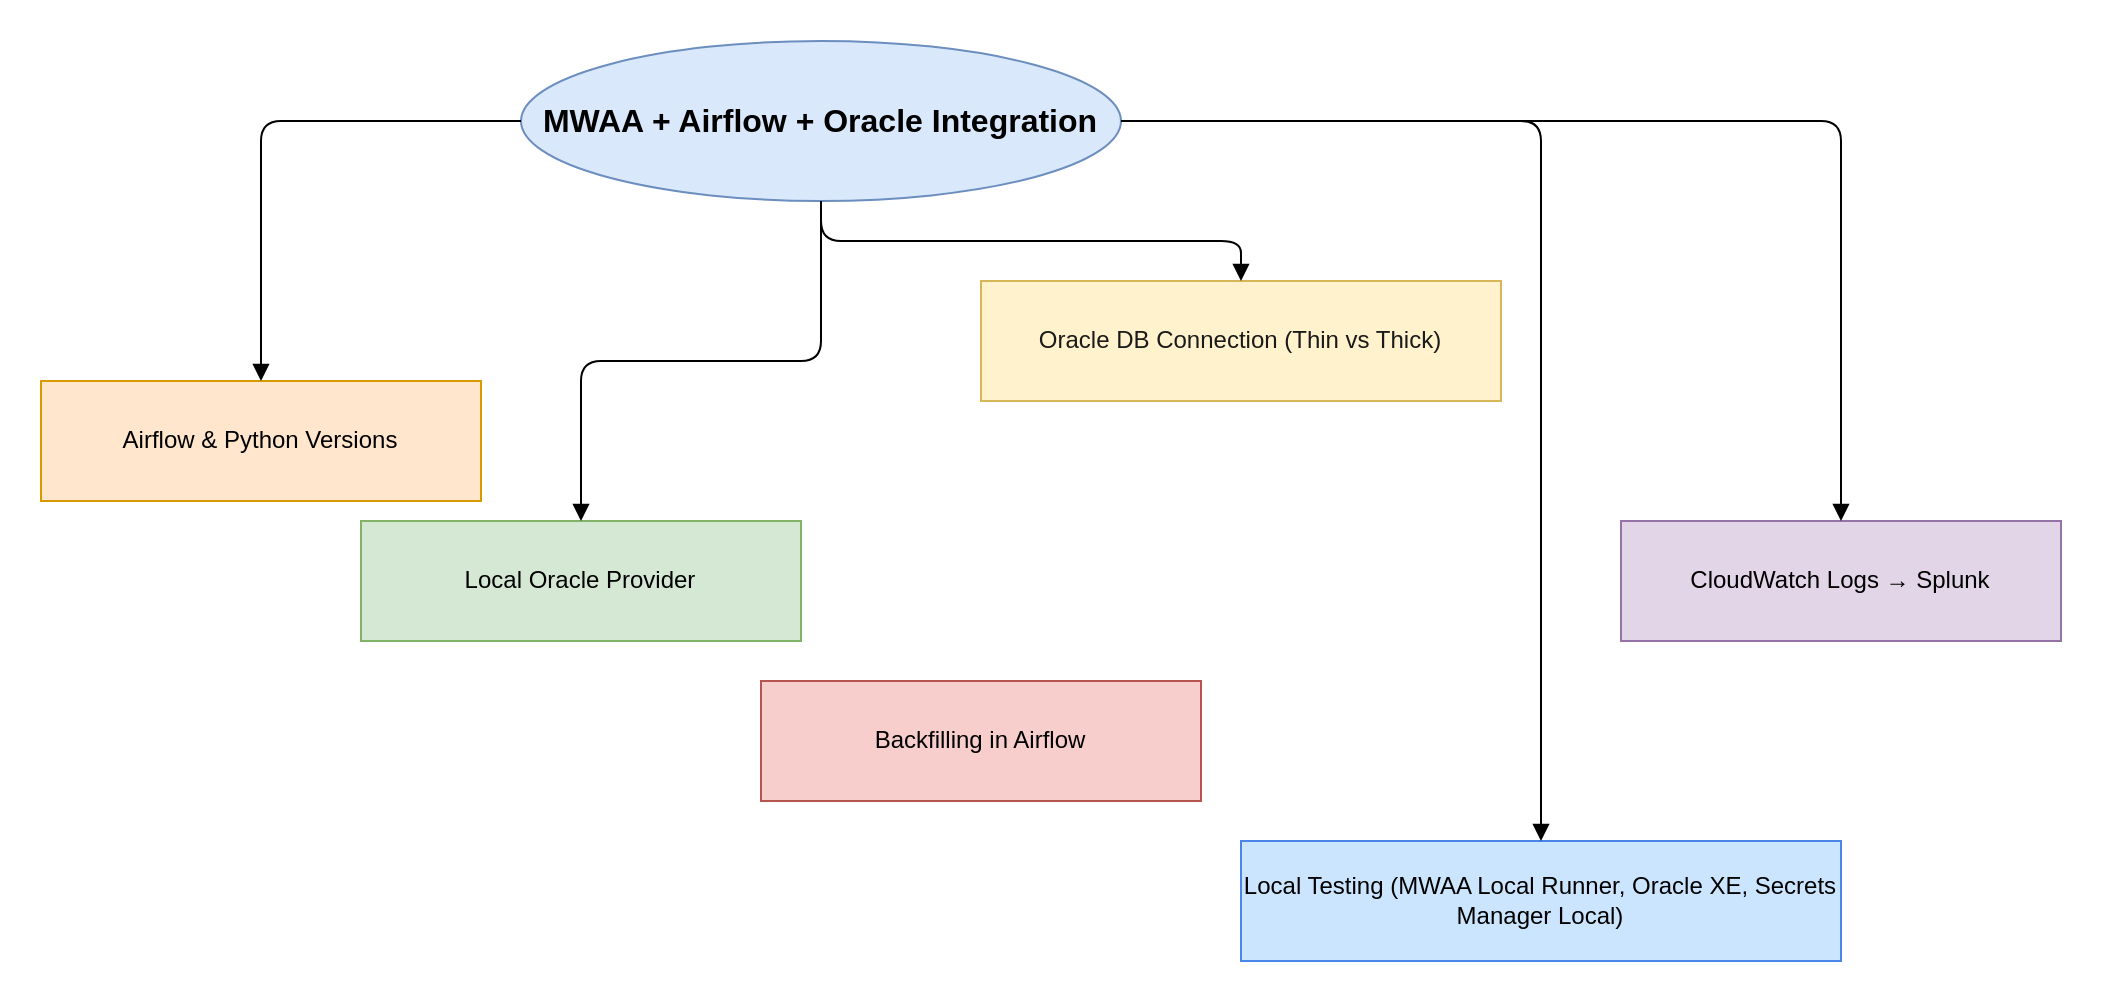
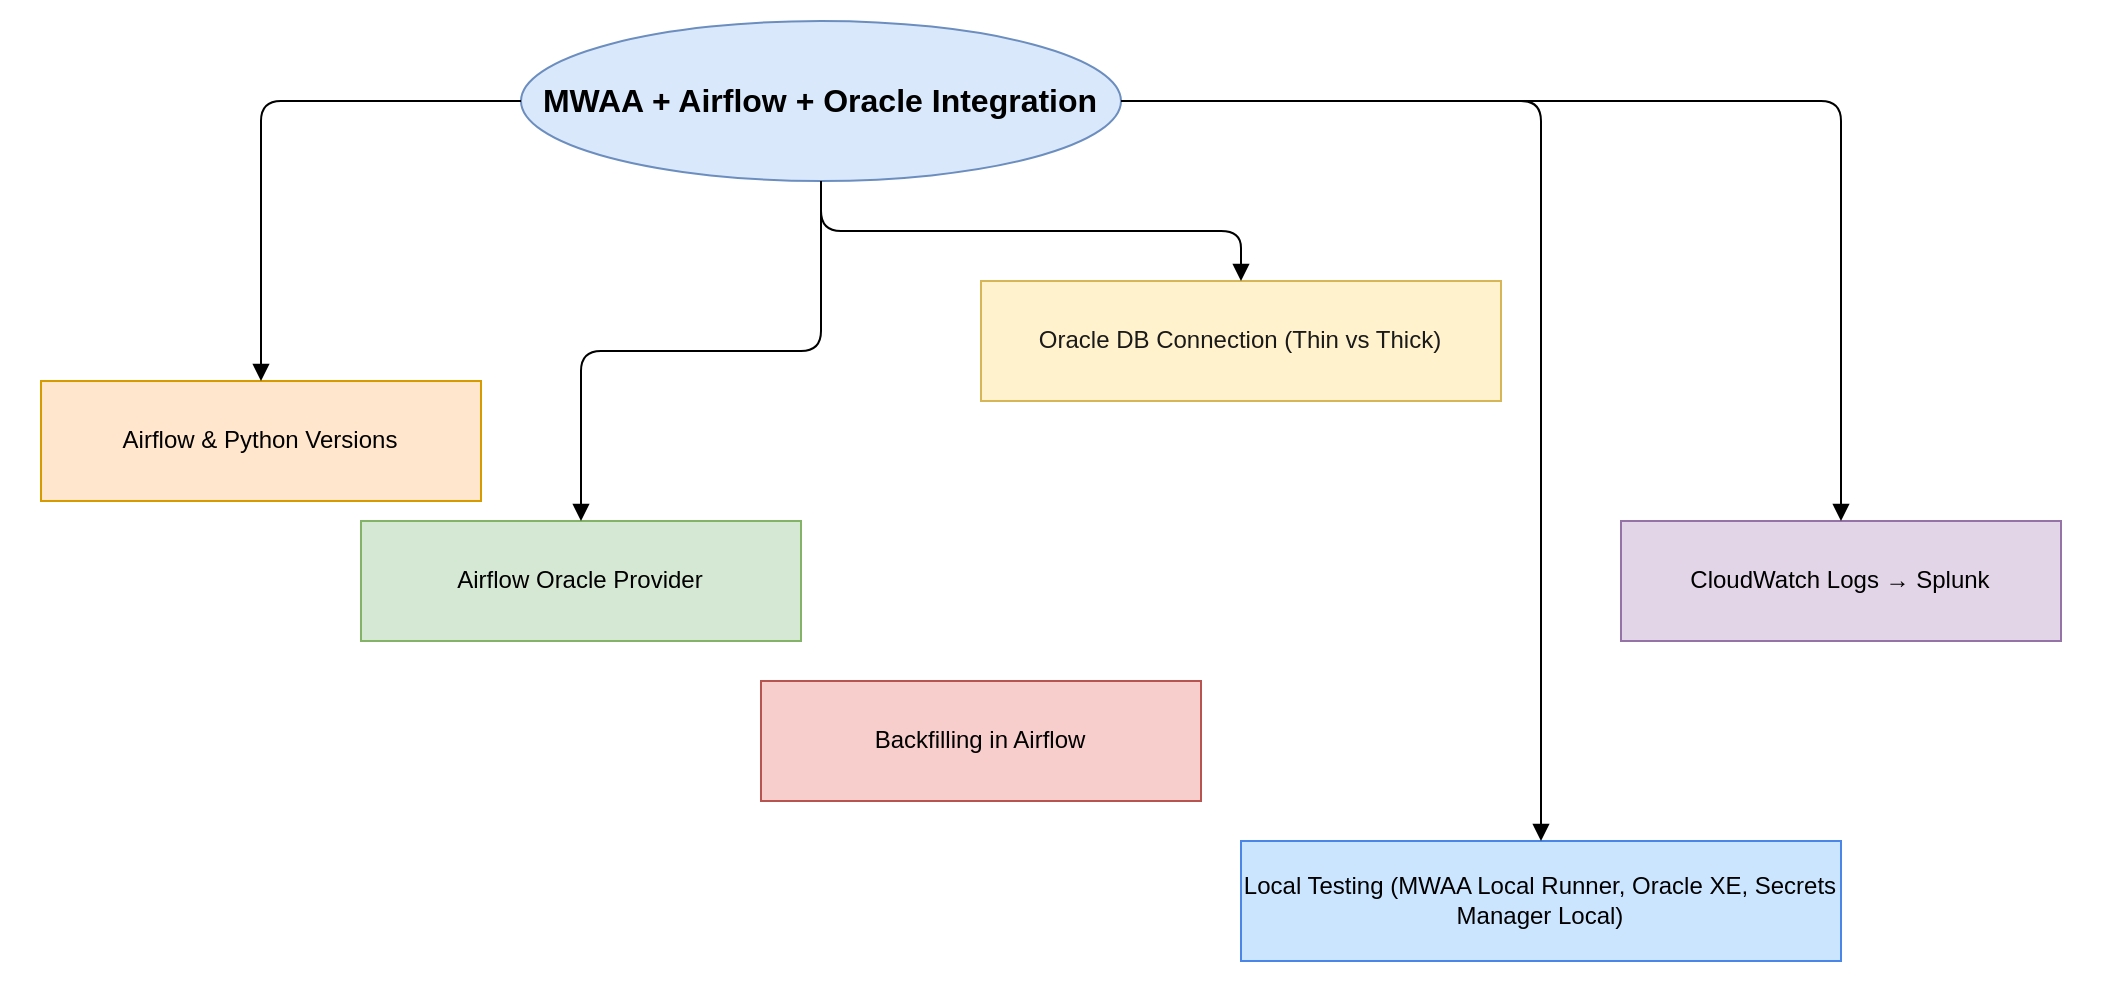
(821, 121) -> (821, 101)
(581, 581) -> (581, 581)
